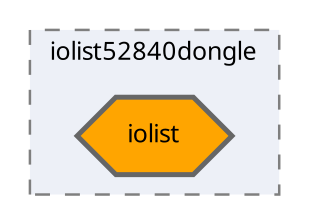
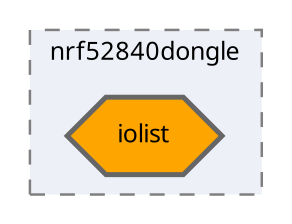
(155, 54) -> (146, 54)
